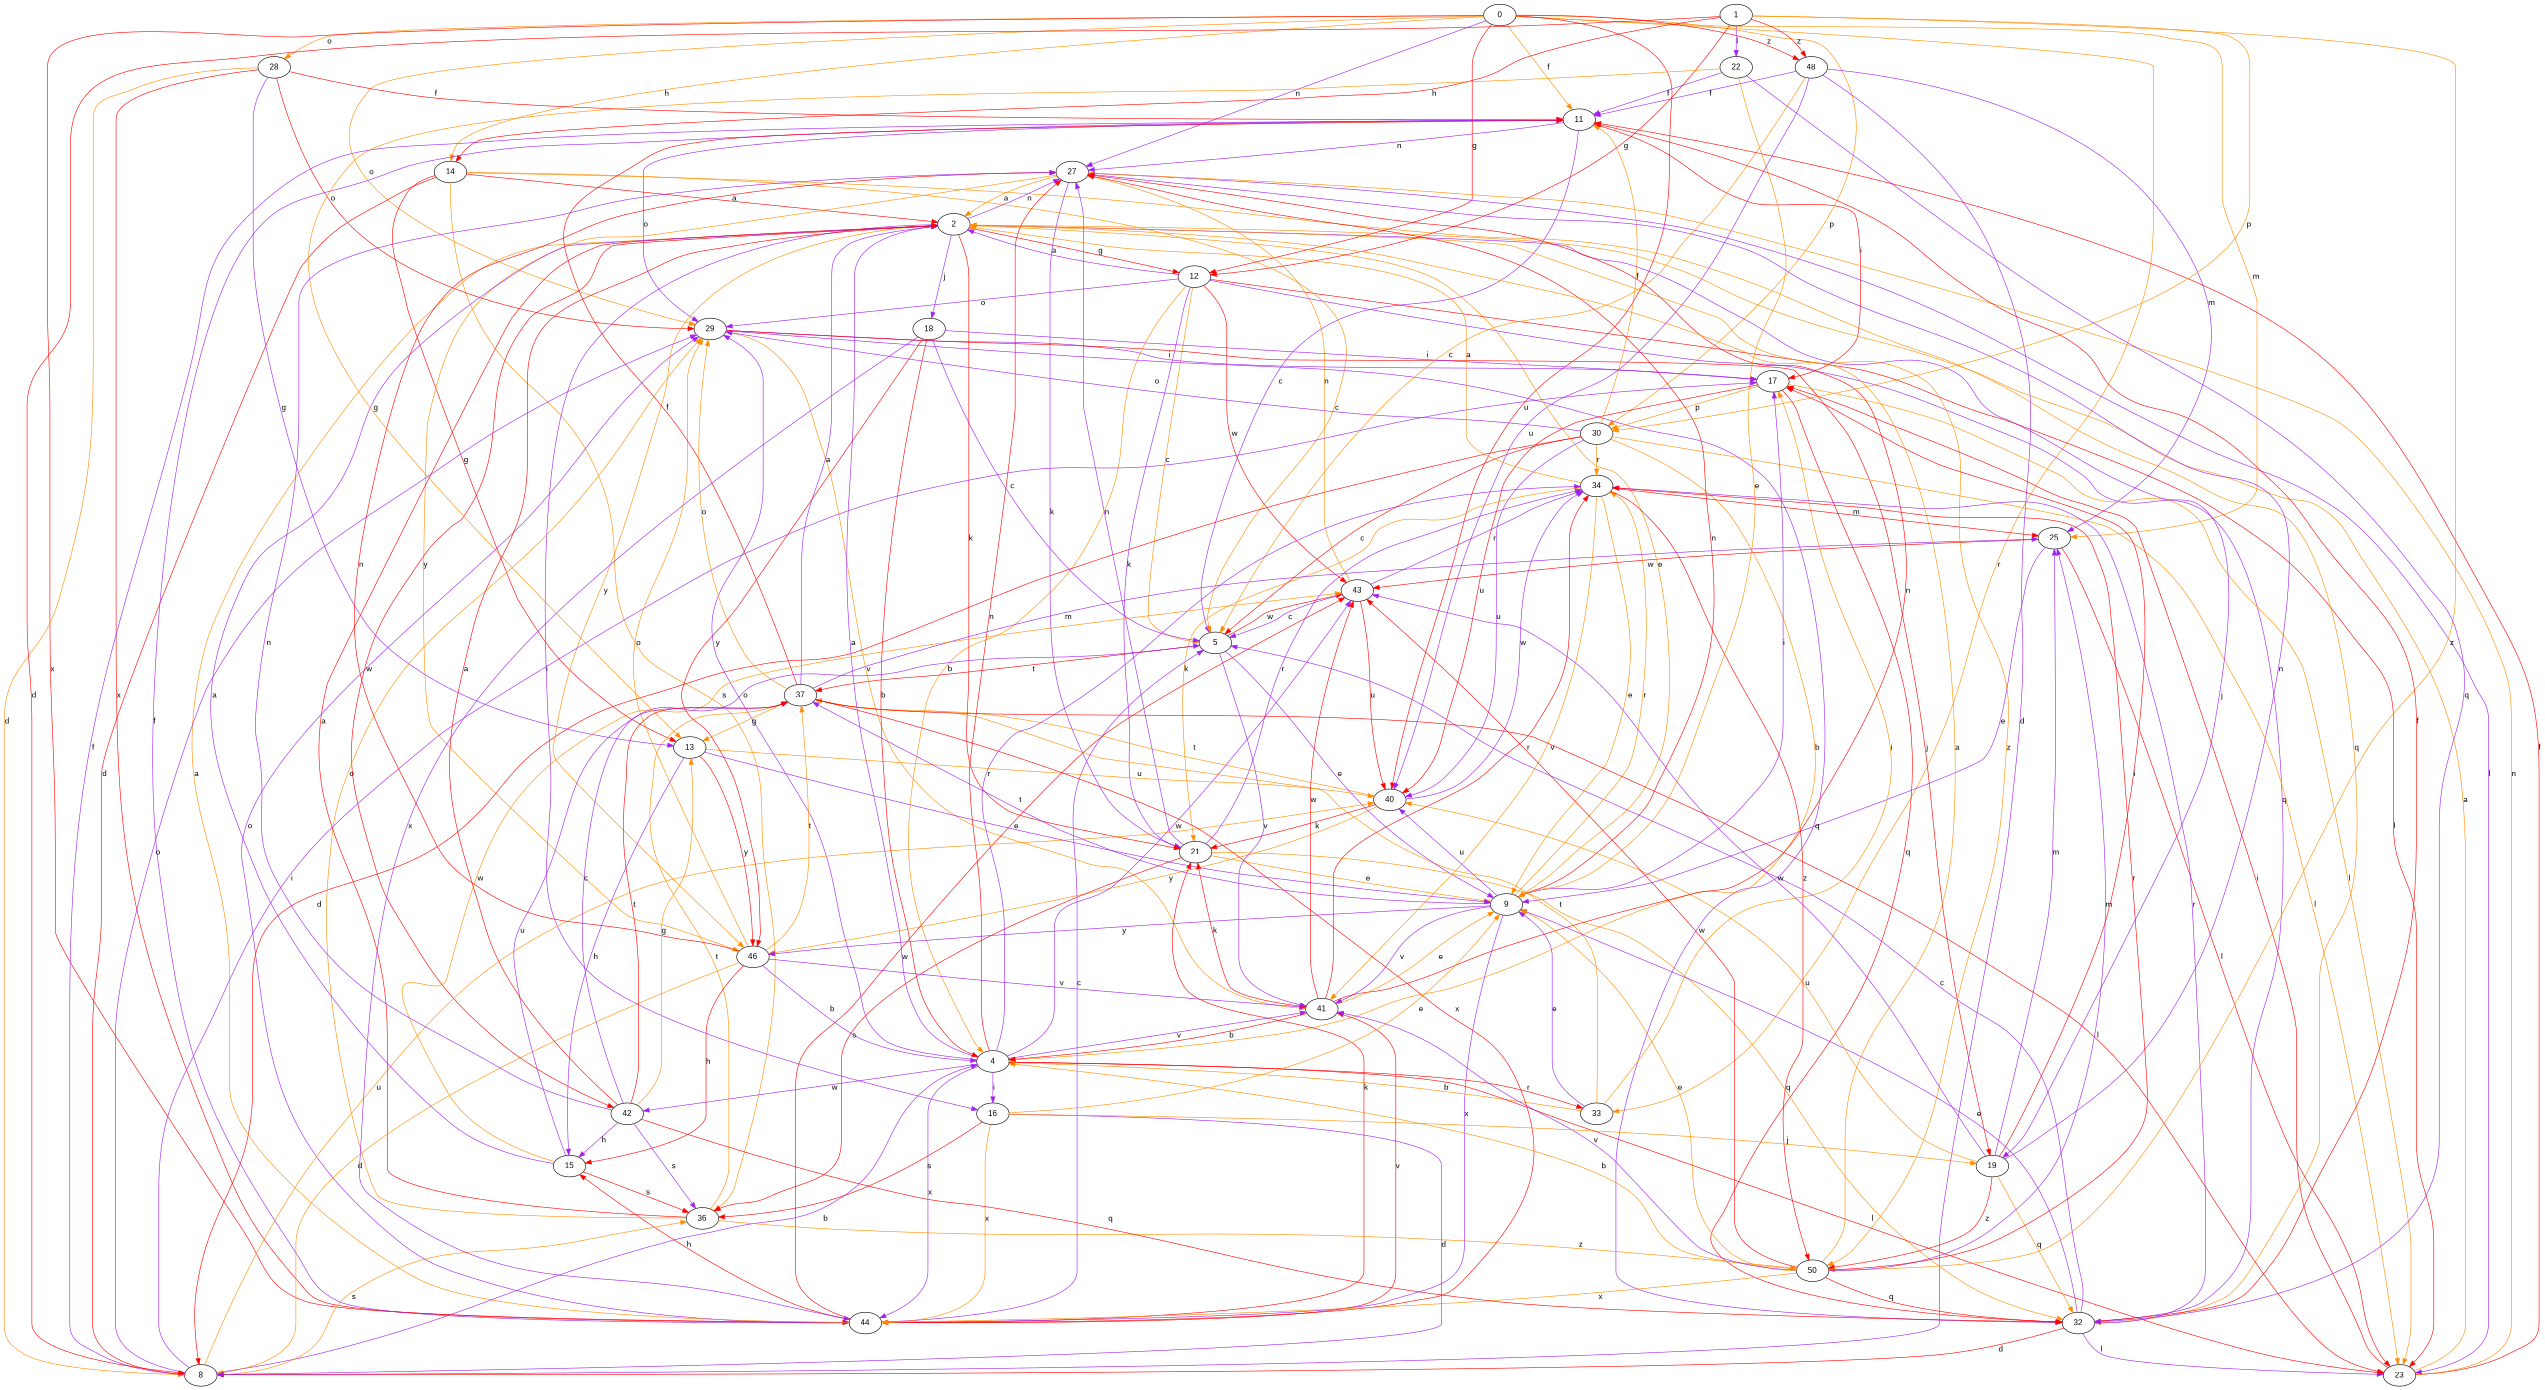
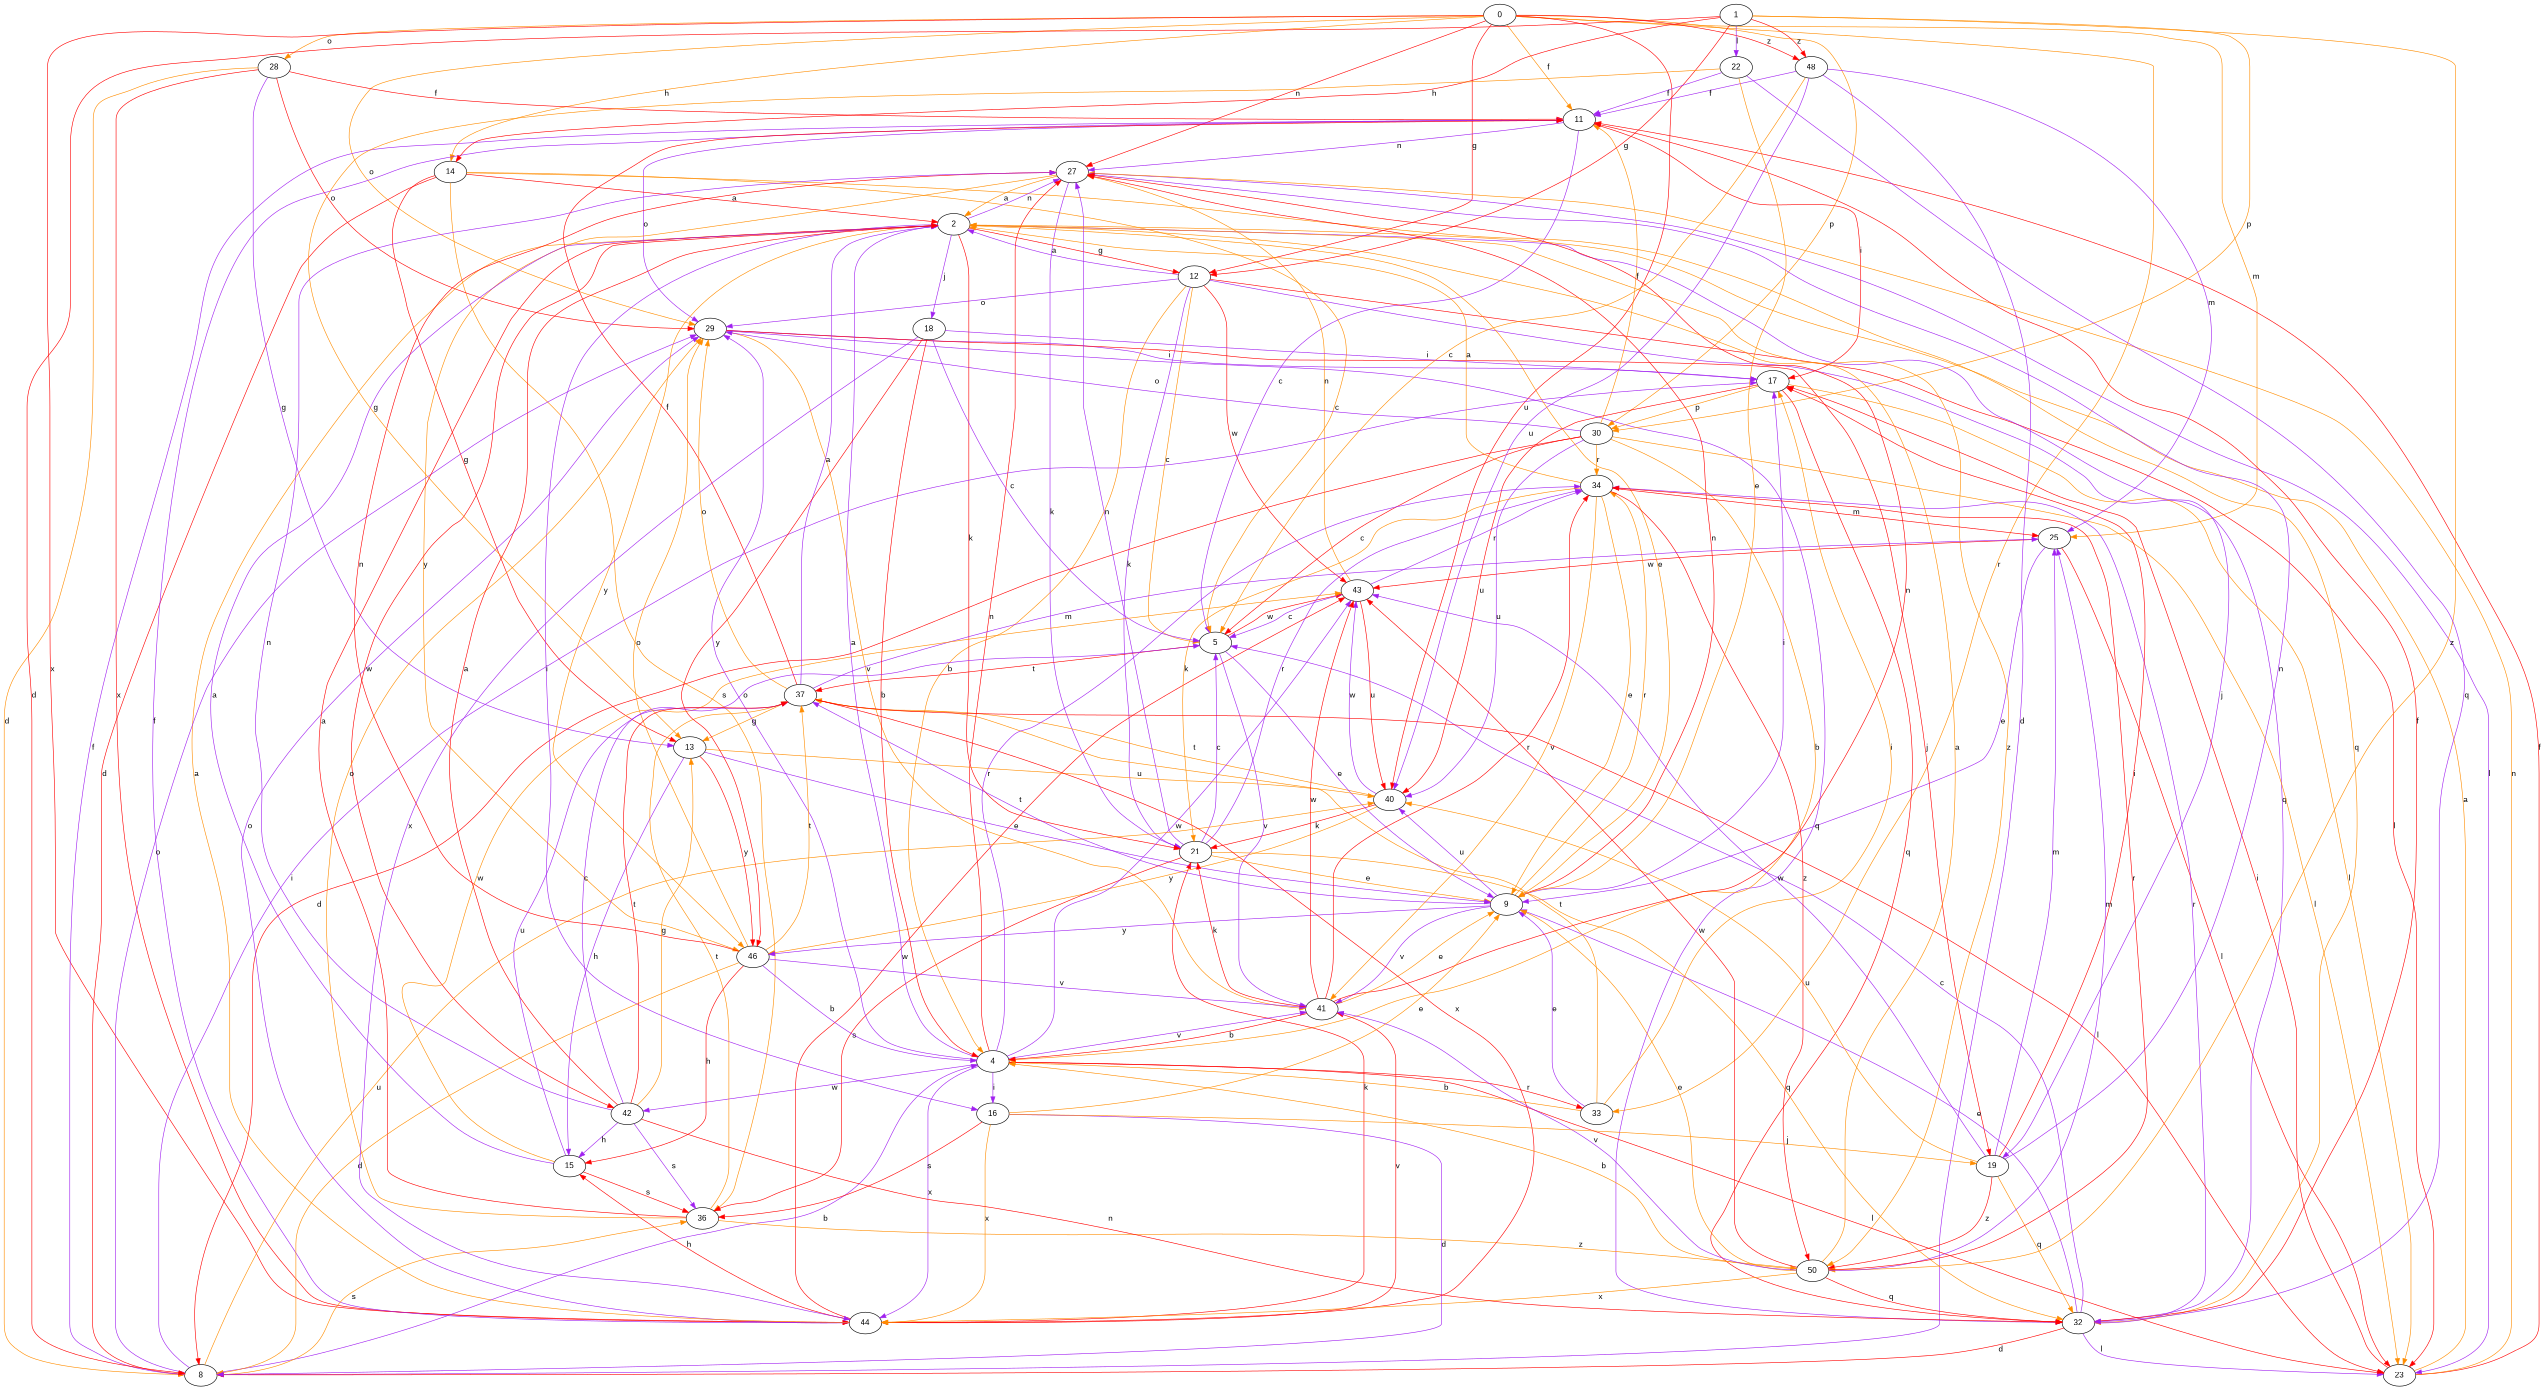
(1318, 82) -> (1318, 82)
(1518, 668) -> (1349, 705)
(1077, 1042) -> (1217, 752)
(1111, 1218) -> (1111, 1218)
(1403, 1297) -> none
